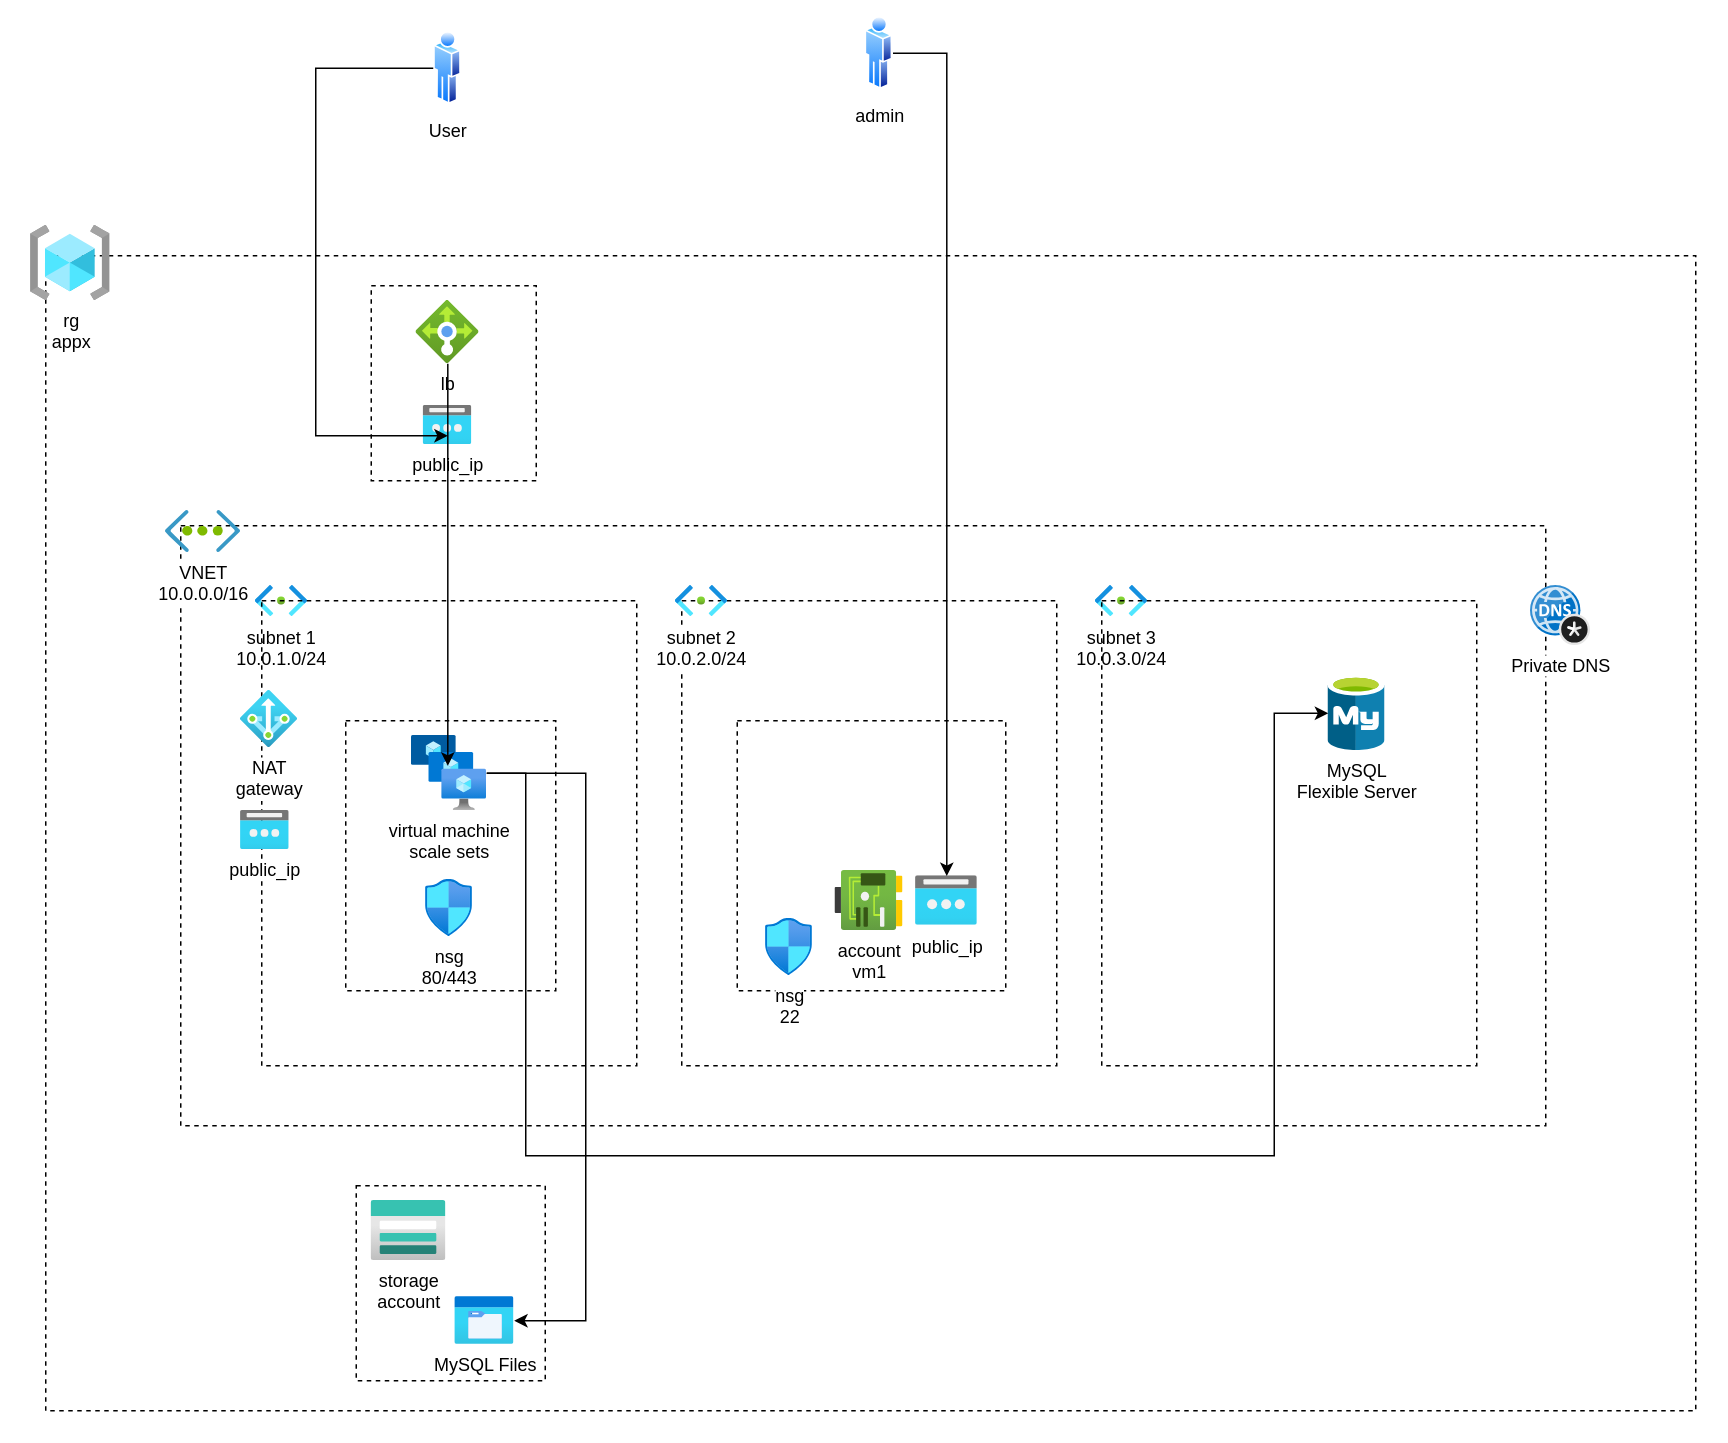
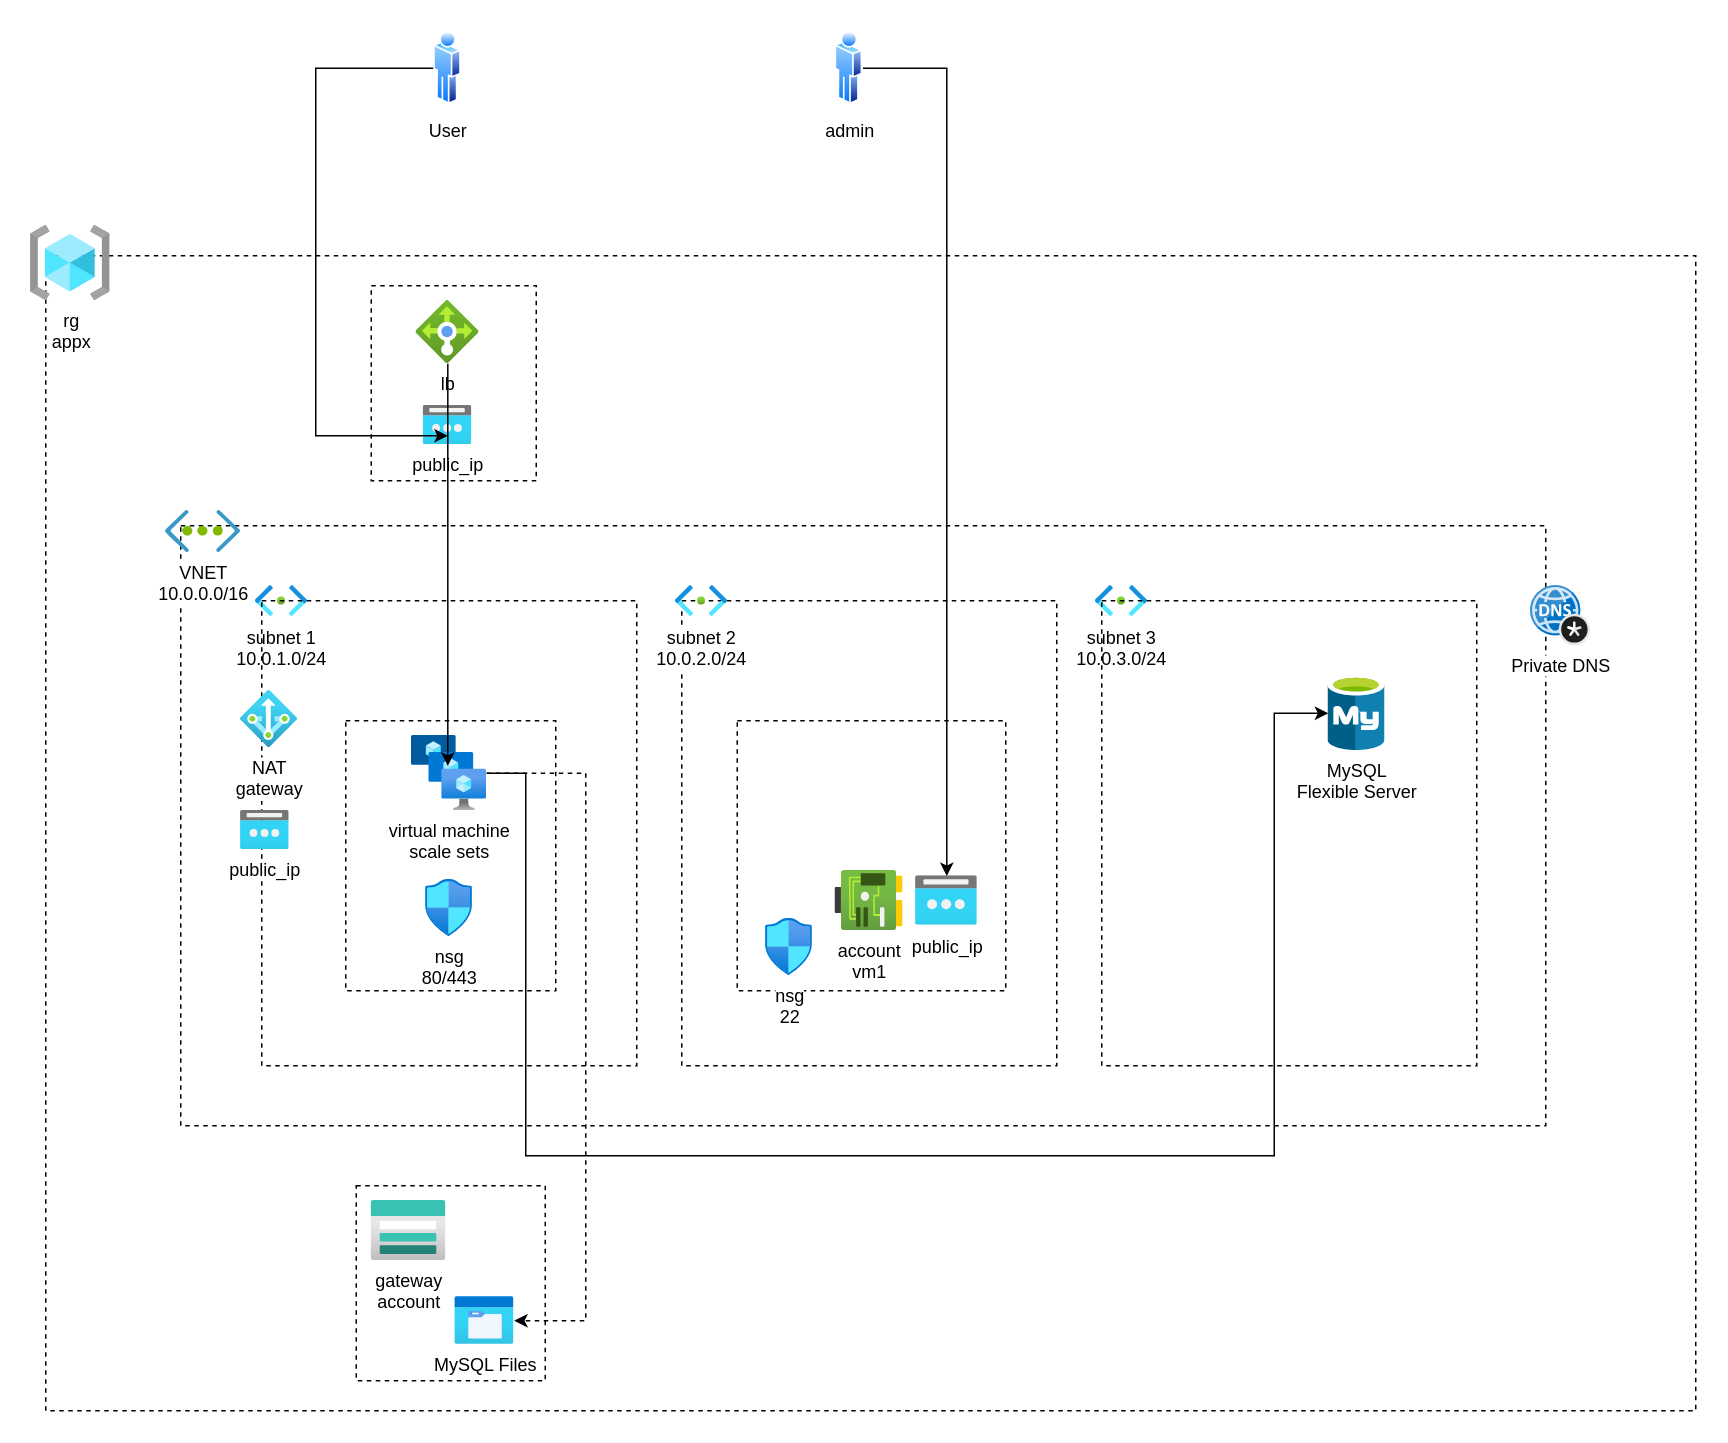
(879, 53) -> (849, 68)
(586, 1049) -> (586, 1049)
(410, 1293) -> (410, 1293)
